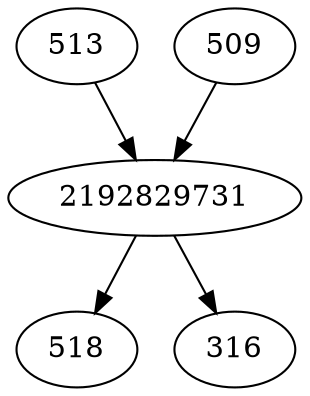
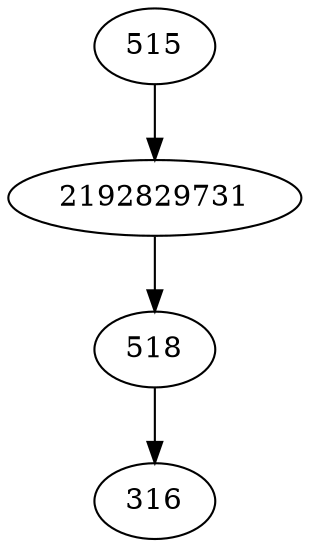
(77, 46) -> (155, 46)
(235, 46) -> none
(190, 265) -> (155, 415)
